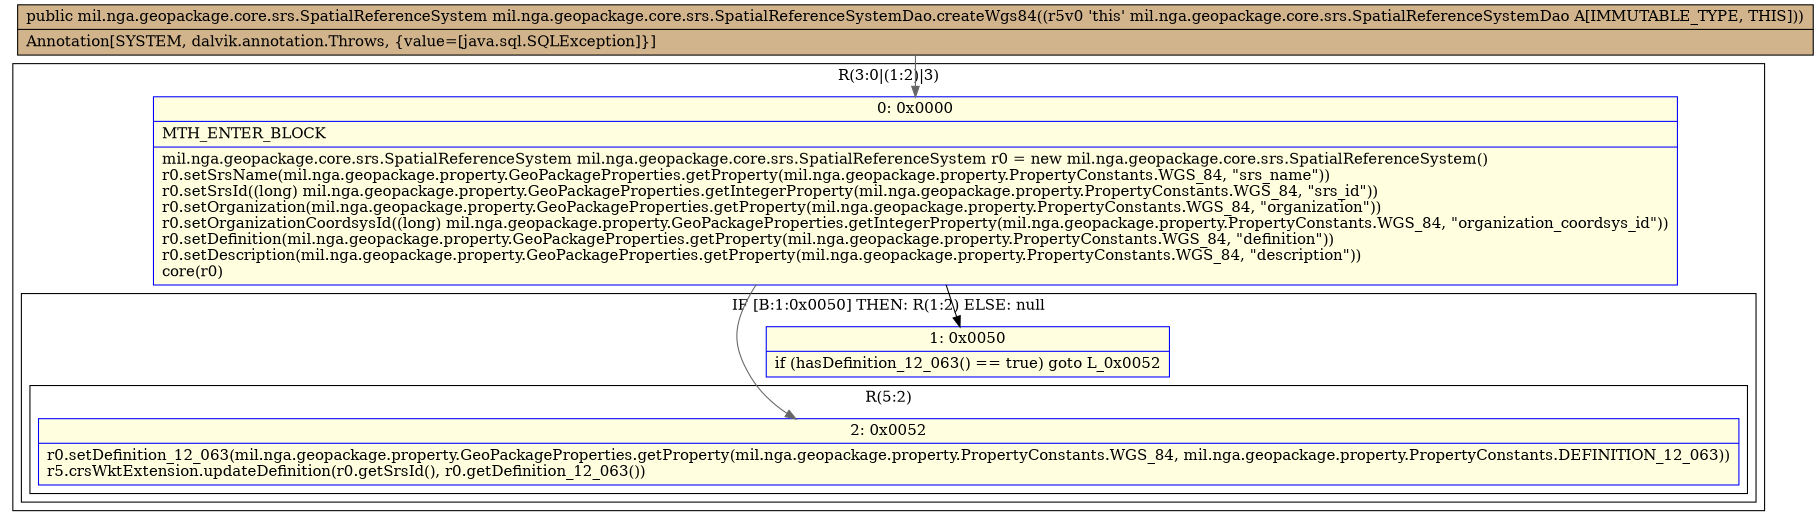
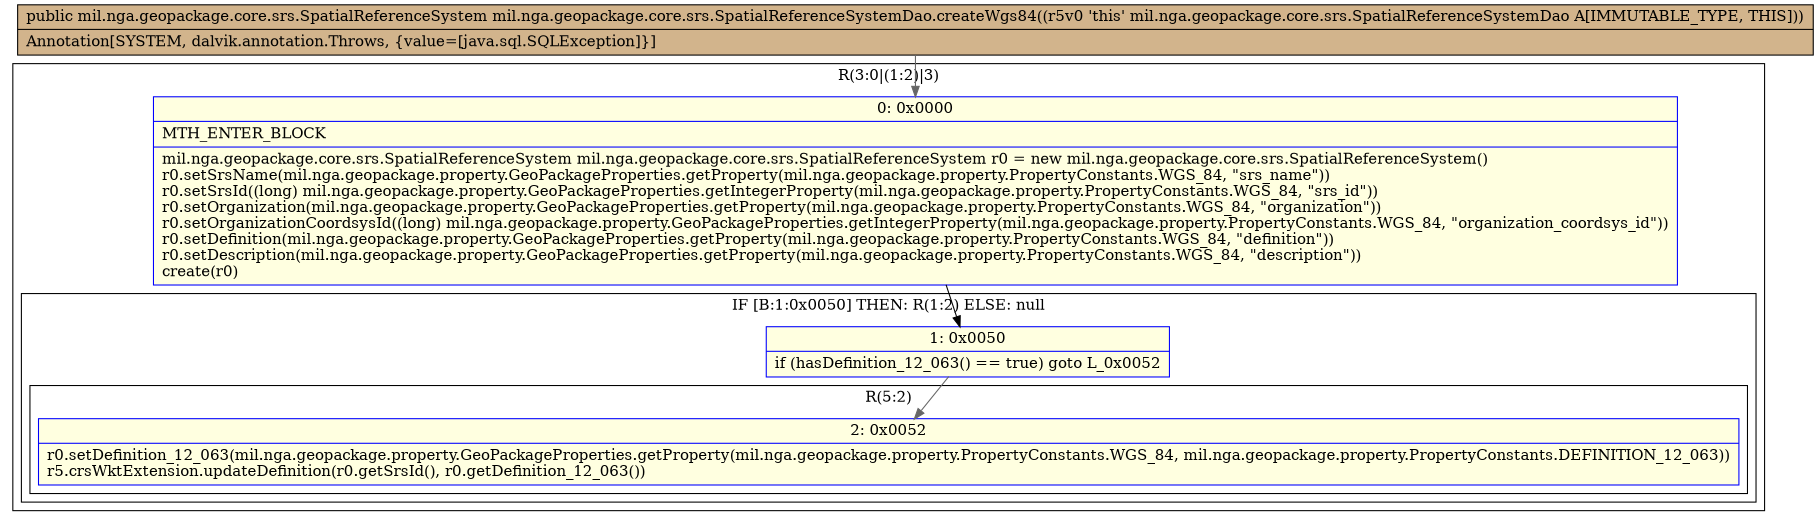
(193, 272) -> (201, 272)
(740, 356) -> (935, 394)
